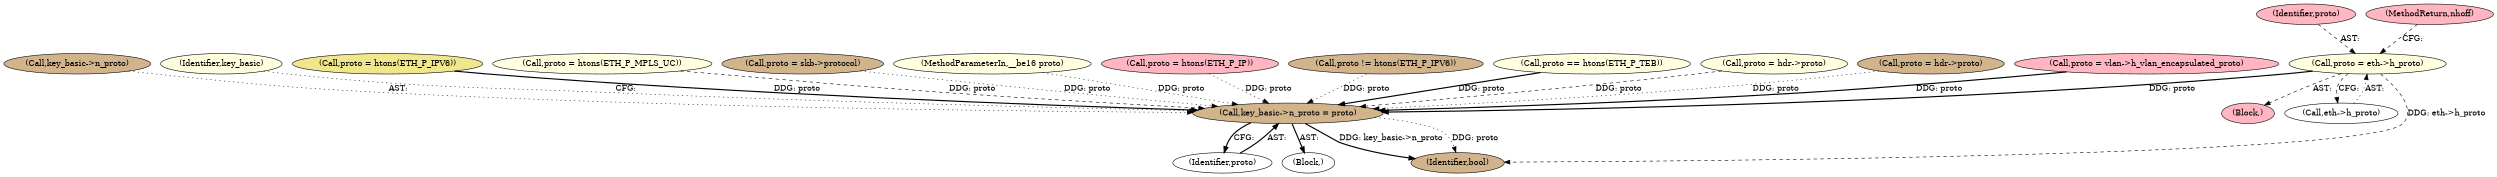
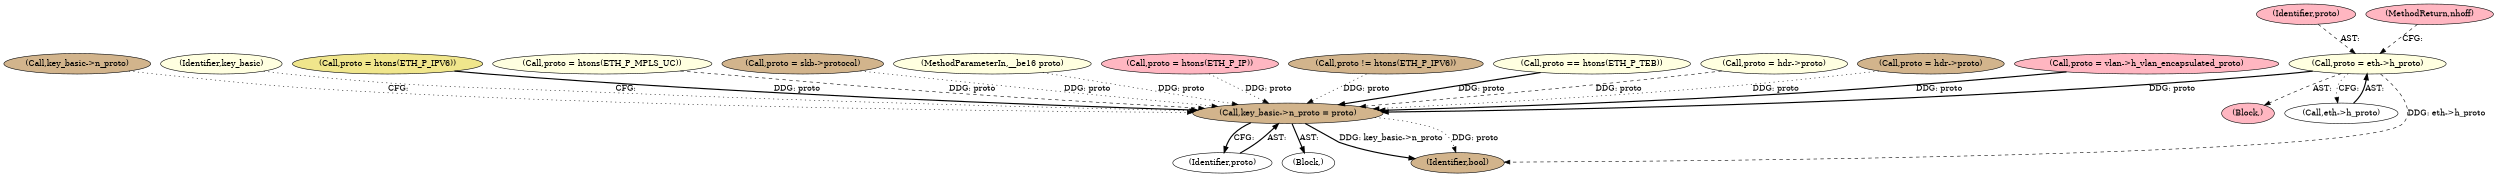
(2339, 84) -> (2339, 84)
(400, 89) -> (400, 89)
(2362, 93) -> (2362, 93)
